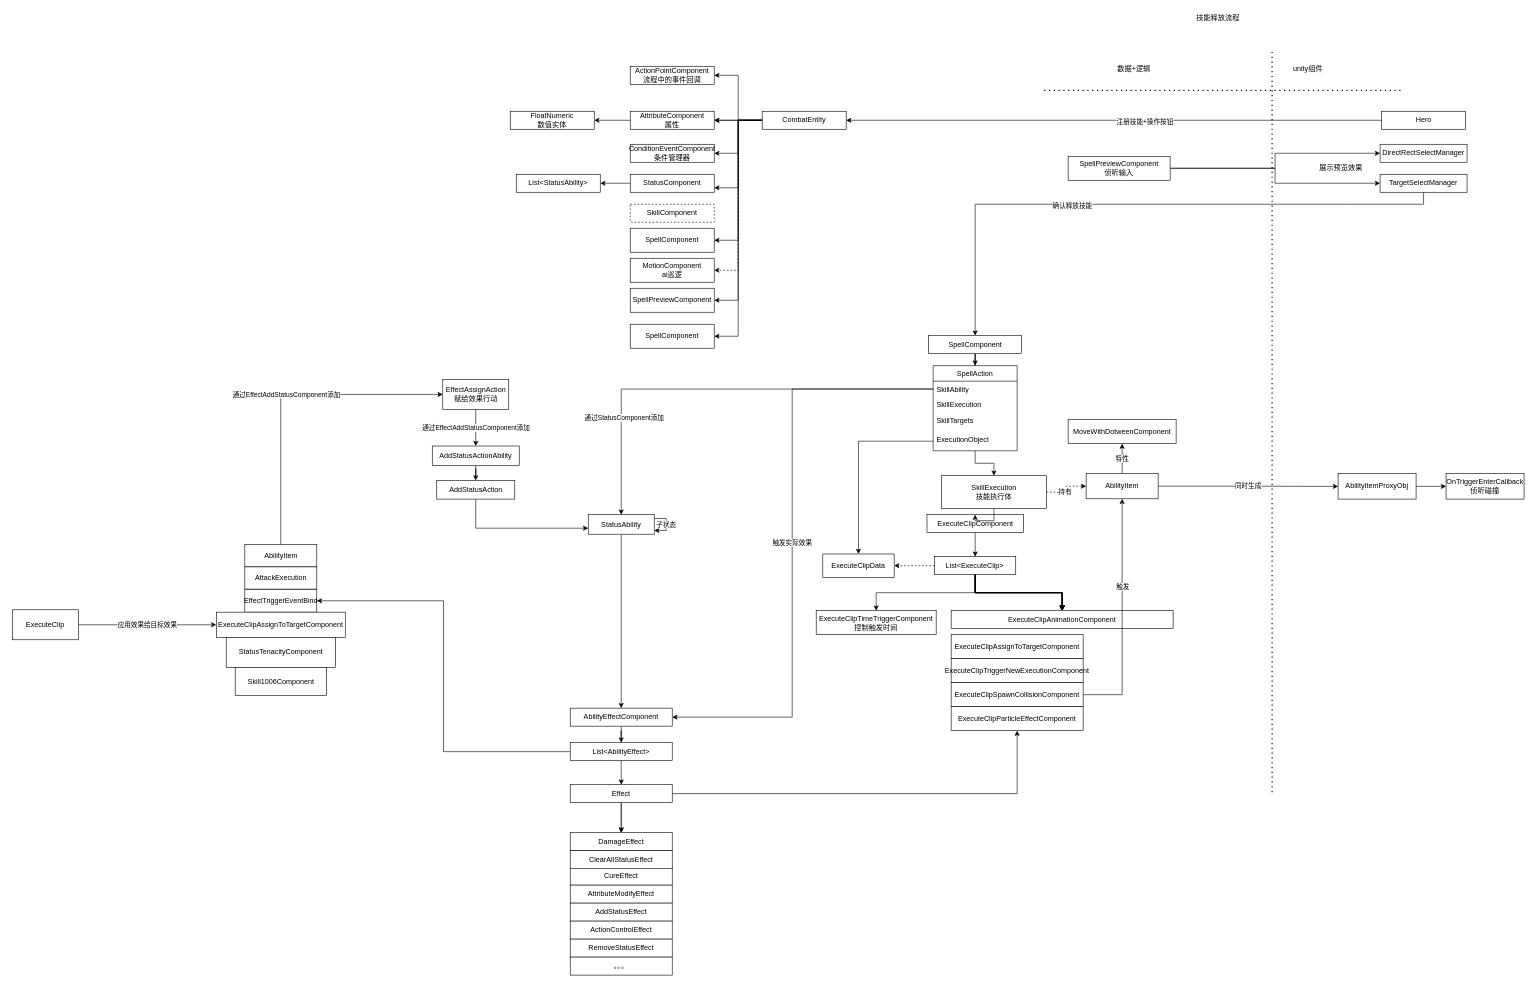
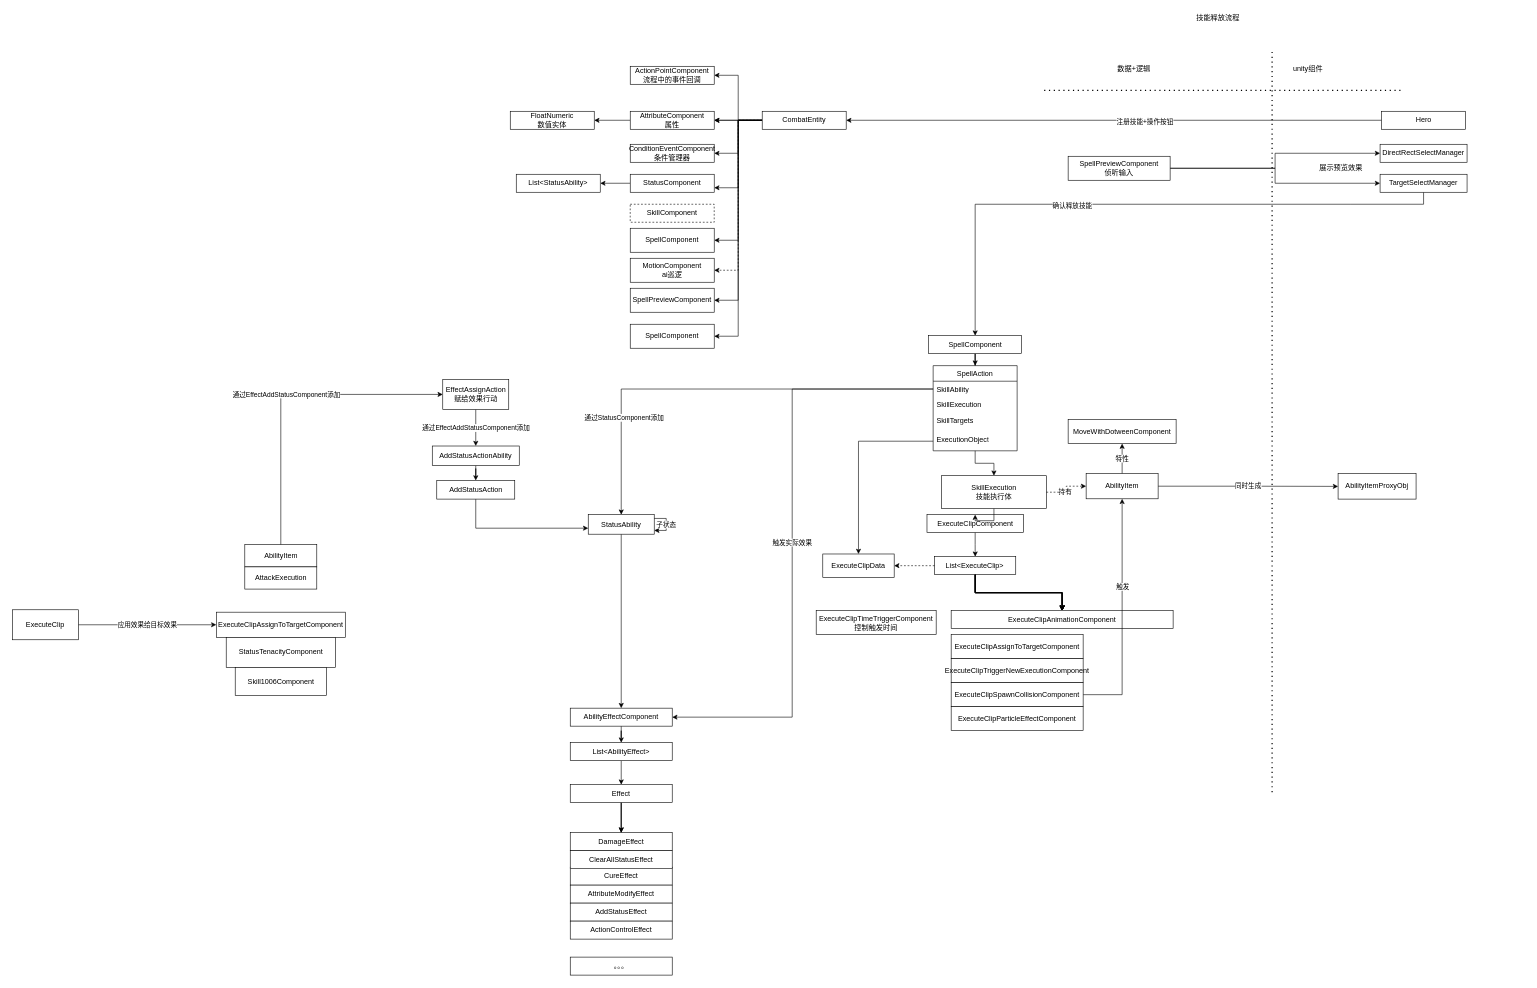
(1429, 486) -> none
(1485, 486) -> none
(281, 601) -> none
(876, 605) -> none
(444, 739) -> none
(846, 794) -> (621, 831)
(621, 948) -> none
